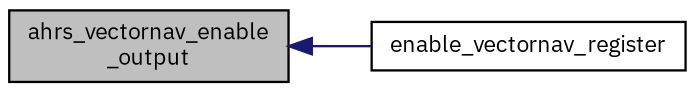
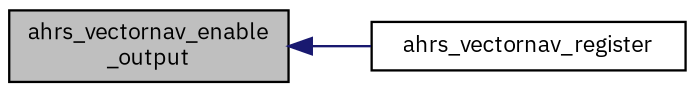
(529, 46) -> (529, 46)
